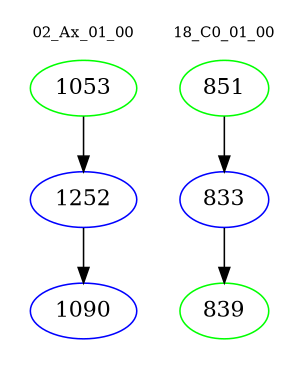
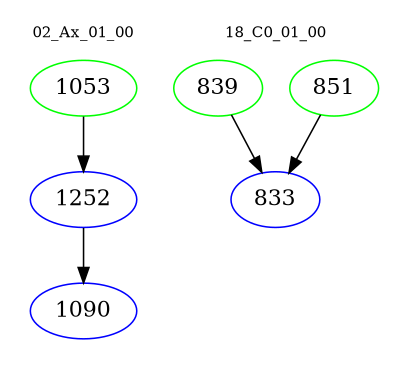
(224, 248) -> (243, 137)
